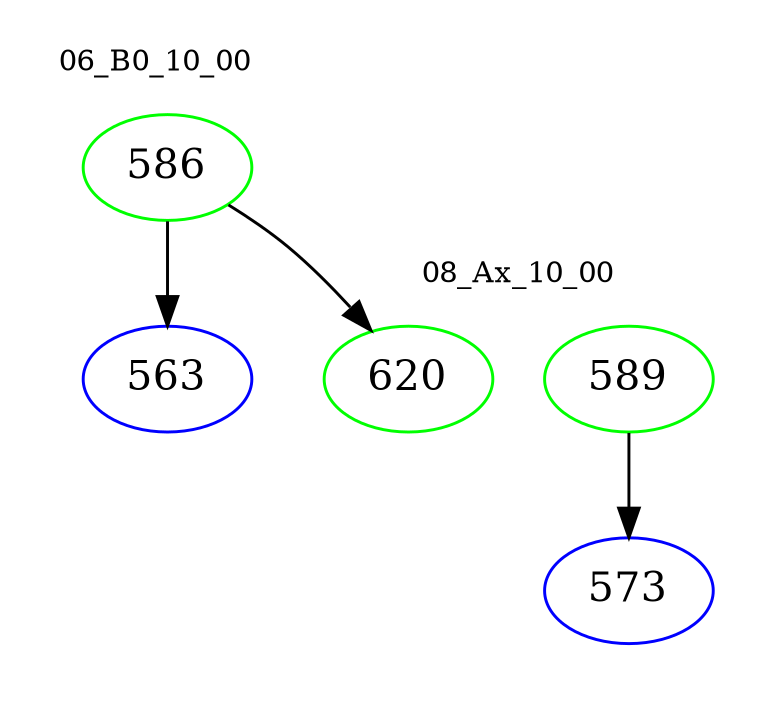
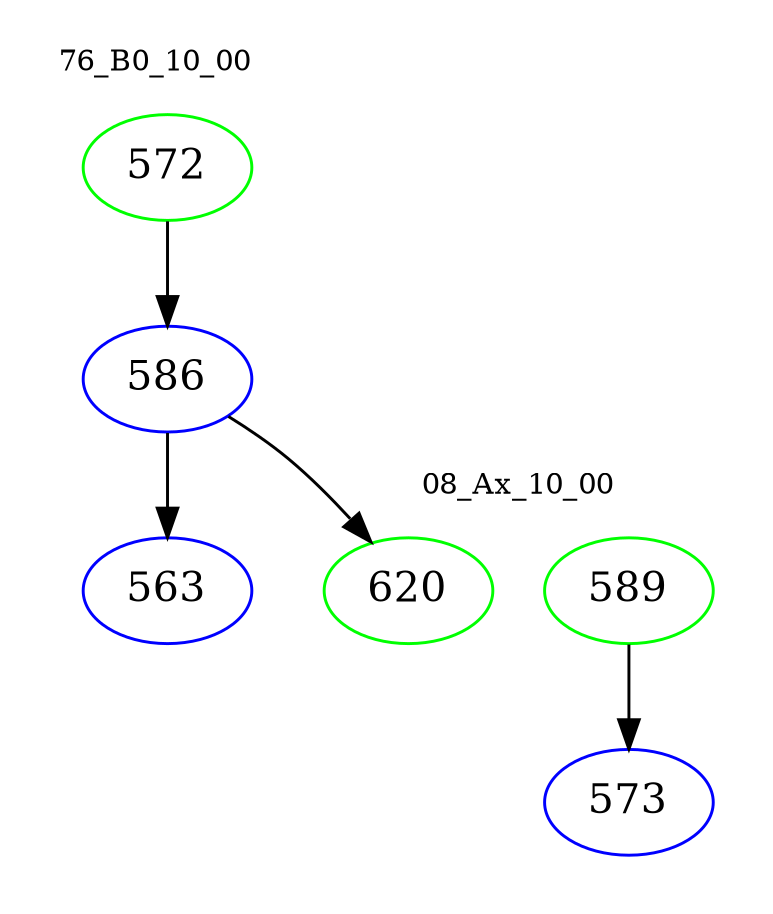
(156, 63) -> (156, 63)
none -> (168, 168)
(168, 168) -> (168, 379)
